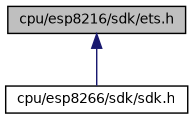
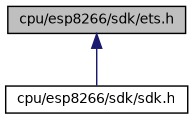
(97, 20) -> (97, 20)
